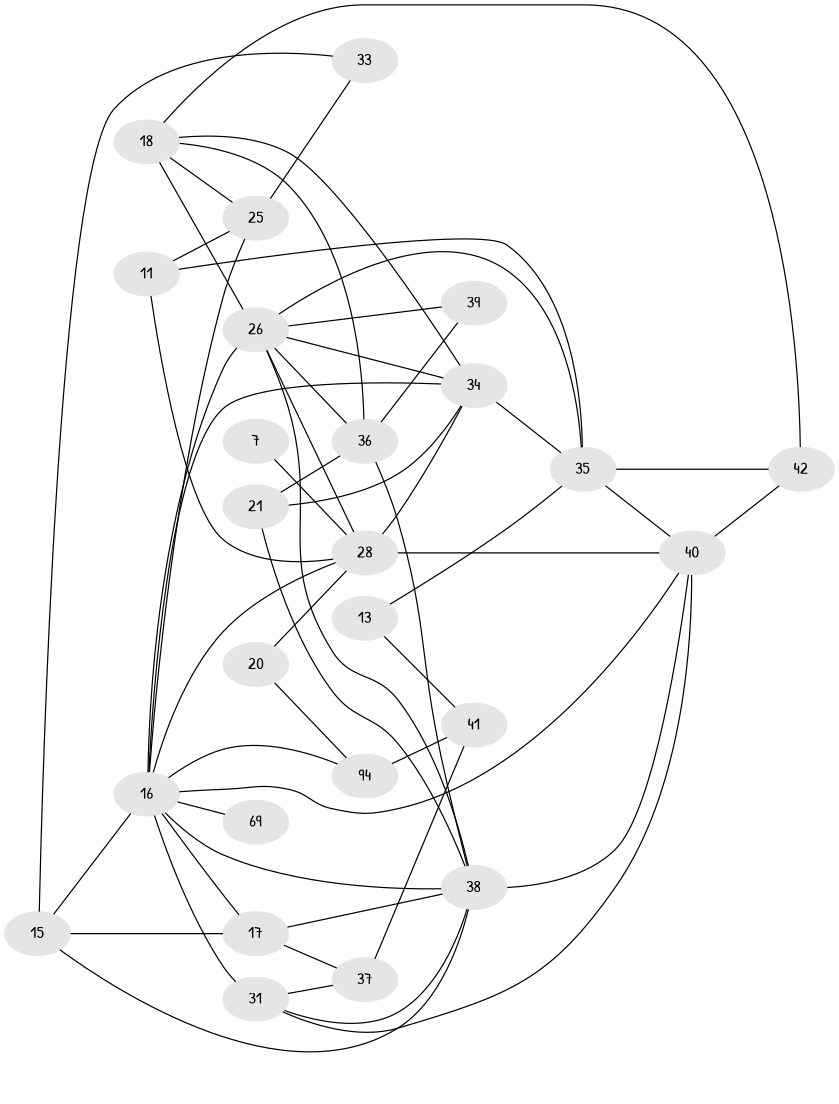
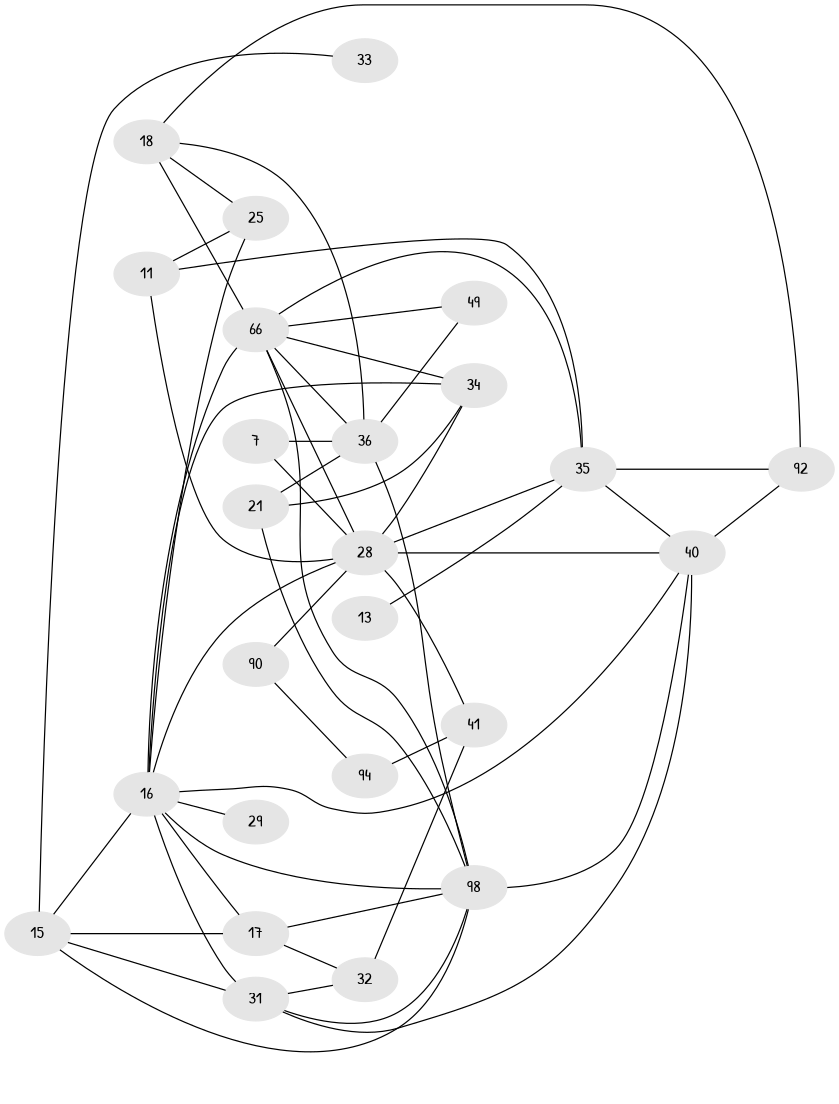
(310, 140) -> none
(347, 209) -> none
(474, 303) -> (474, 303)
(256, 330) -> (256, 330)
(529, 427) -> (474, 511)
none -> (319, 441)
(801, 469) -> (801, 469)
(256, 664) -> (256, 664)
(418, 670) -> (431, 638)
(251, 746) -> none
(256, 822) -> (256, 822)
(474, 888) -> (474, 888)
none -> (147, 966)
(365, 980) -> (365, 980)
